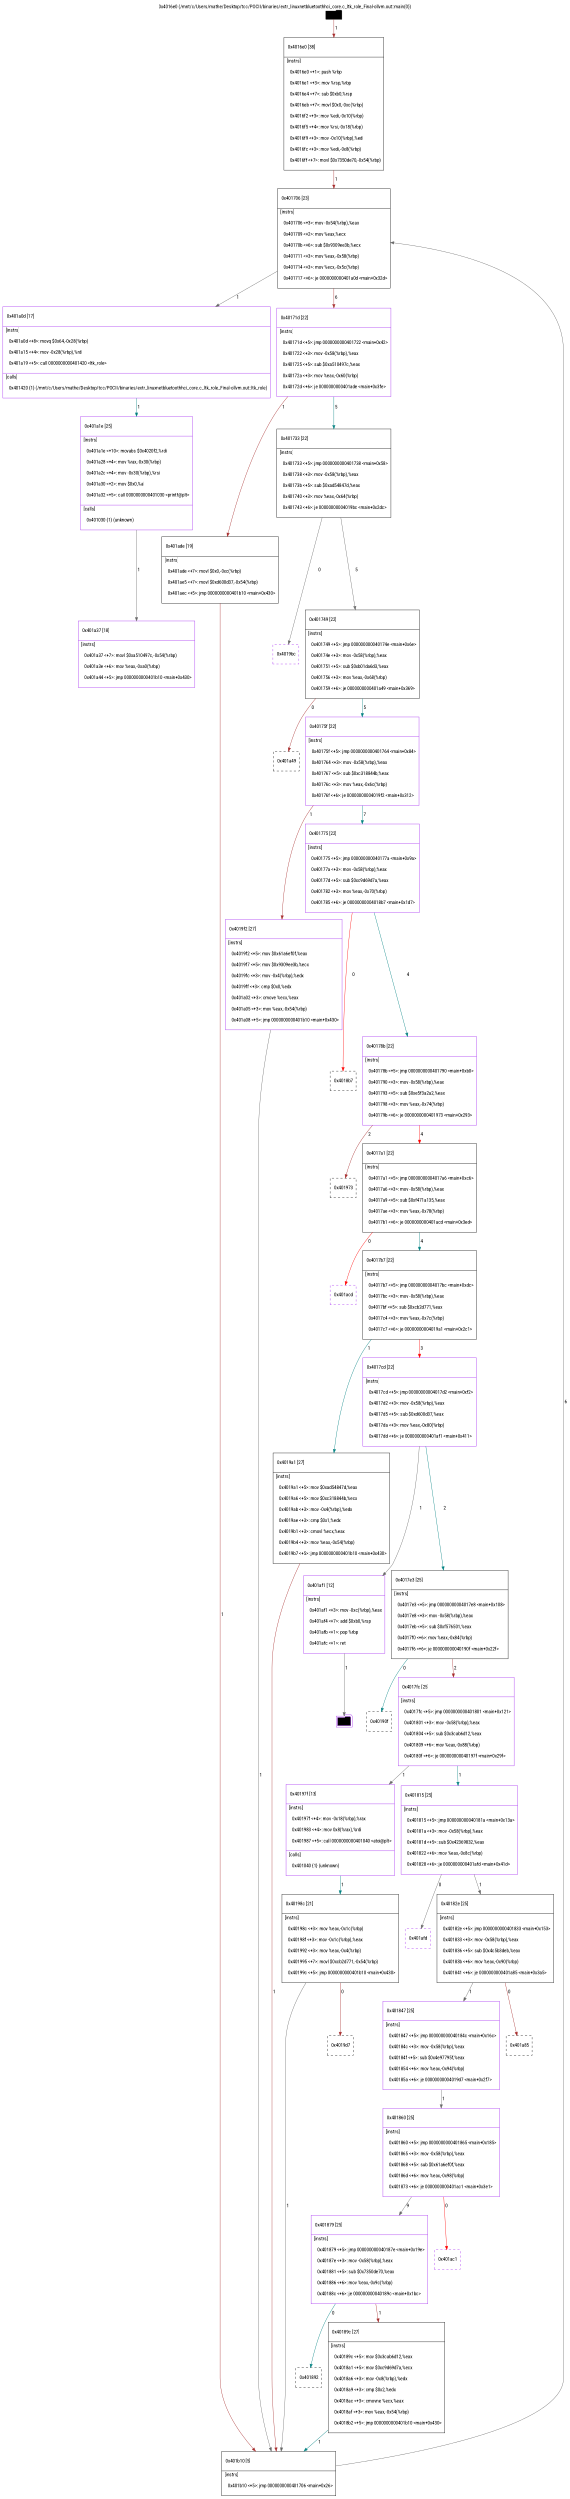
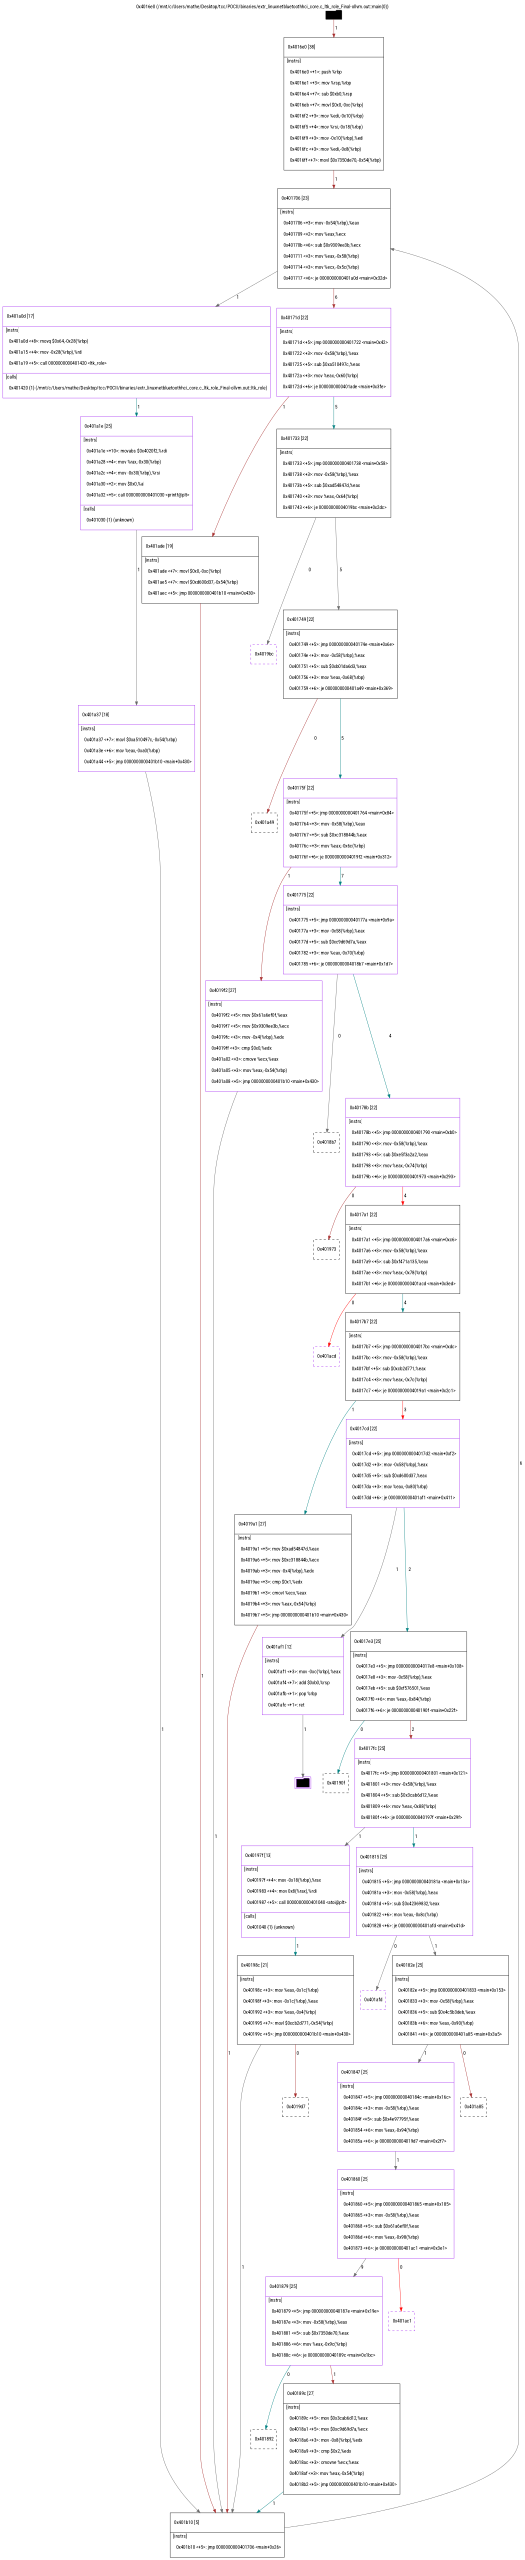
(345, 990) -> (332, 1052)
(369, 1134) -> (352, 1196)
none -> (160, 1646)
